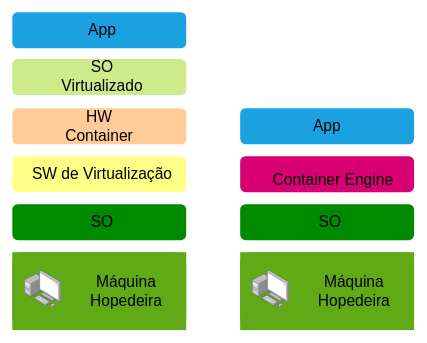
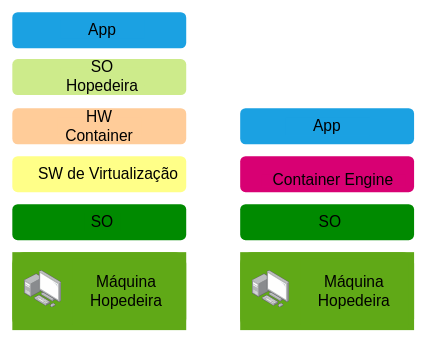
(102, 77) -> (102, 77)
(102, 174) -> (108, 174)
